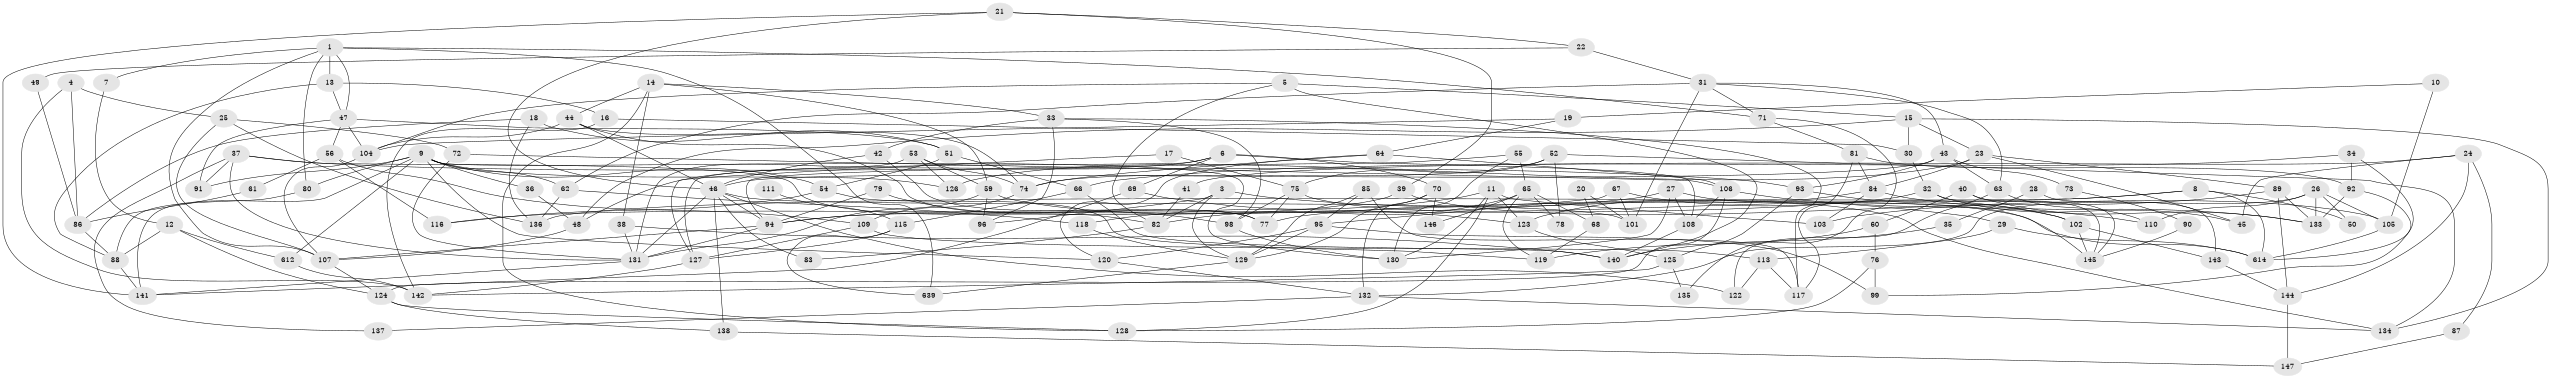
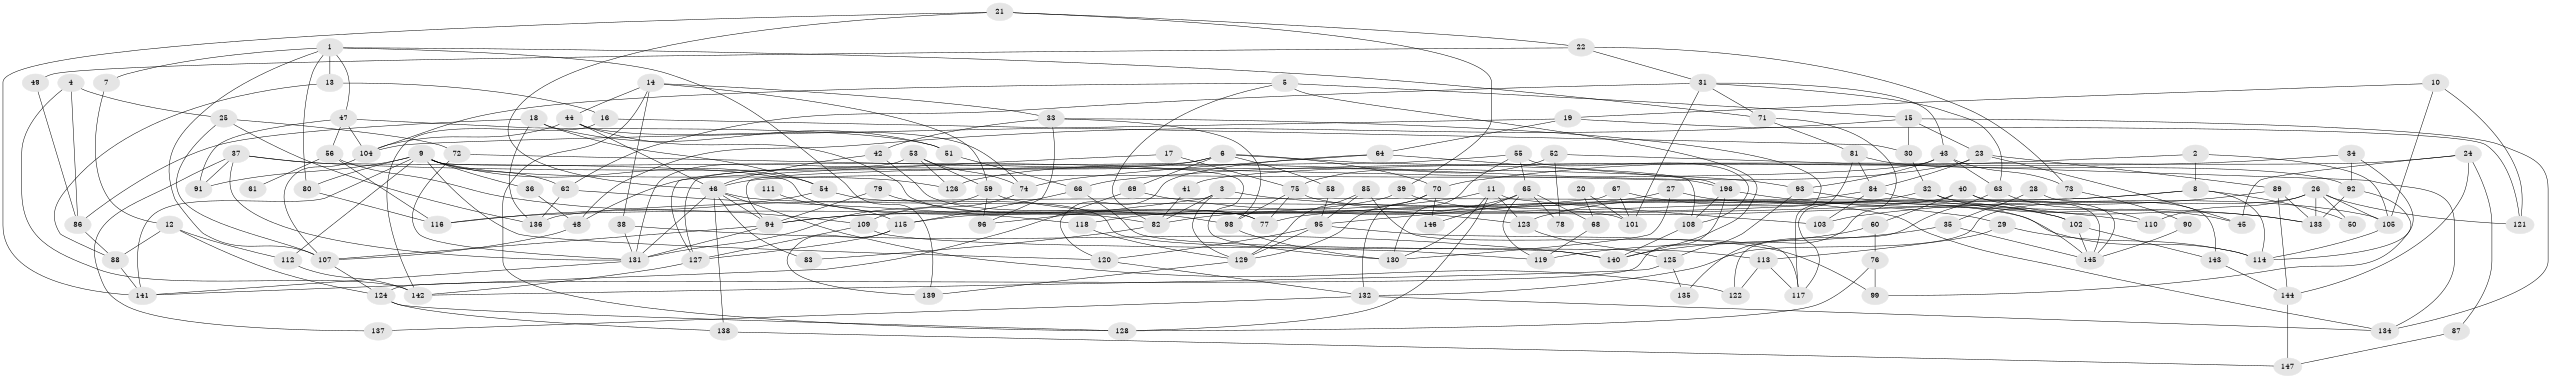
none -> (1843, 71)
(337, 101) -> none
none -> (2196, 154)
(888, 174) -> (678, 155)
(1290, 176) -> none
none -> (1331, 189)
(1726, 189) -> (1726, 189)
(194, 203) -> (372, 207)
(1680, 207) -> (1716, 167)
(135, 212) -> none
none -> (1434, 213)
none -> (2520, 225)
none -> (2019, 243)
(288, 260) -> (288, 260)
(2260, 260) -> (2260, 260)
(929, 296) -> (929, 296)
